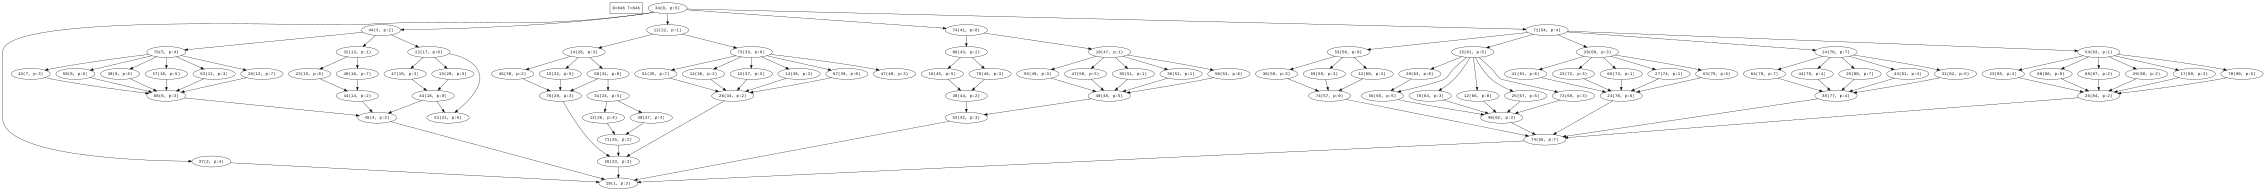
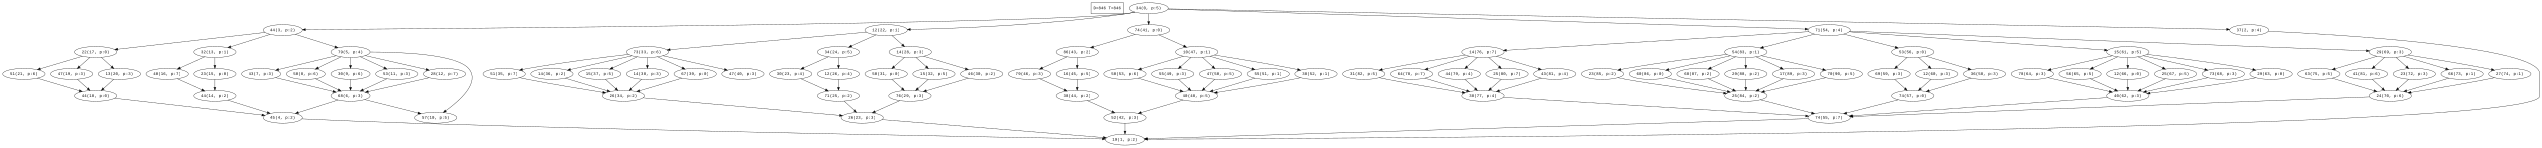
(166, 83) -> (391, 106)
(608, 83) -> (864, 40)
(1402, 84) -> (2203, 86)
(440, 105) -> (58, 84)
(651, 118) -> (791, 74)
